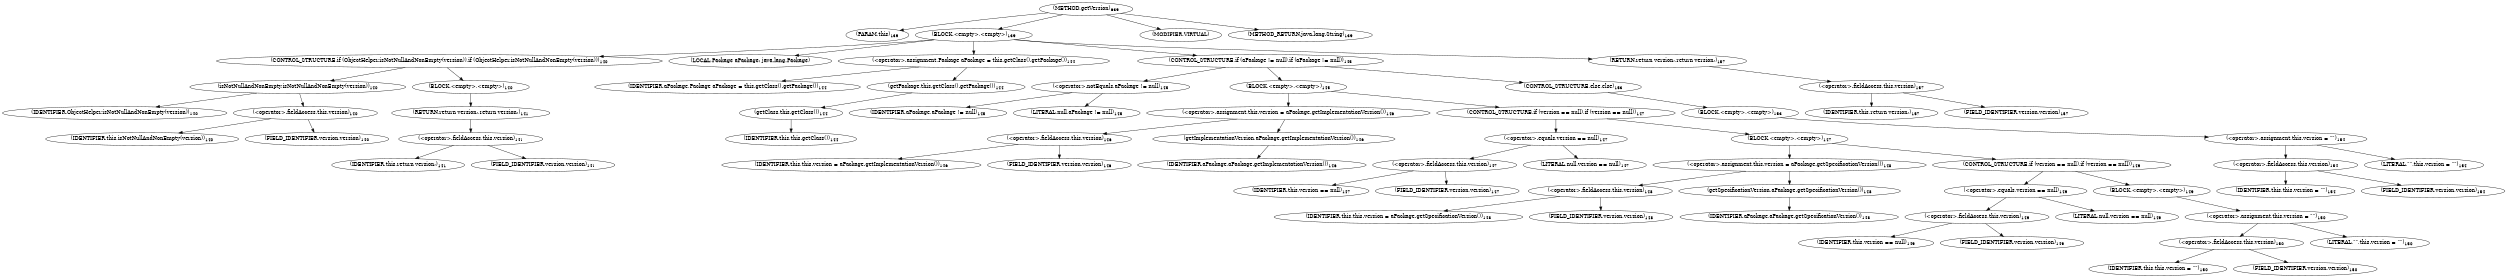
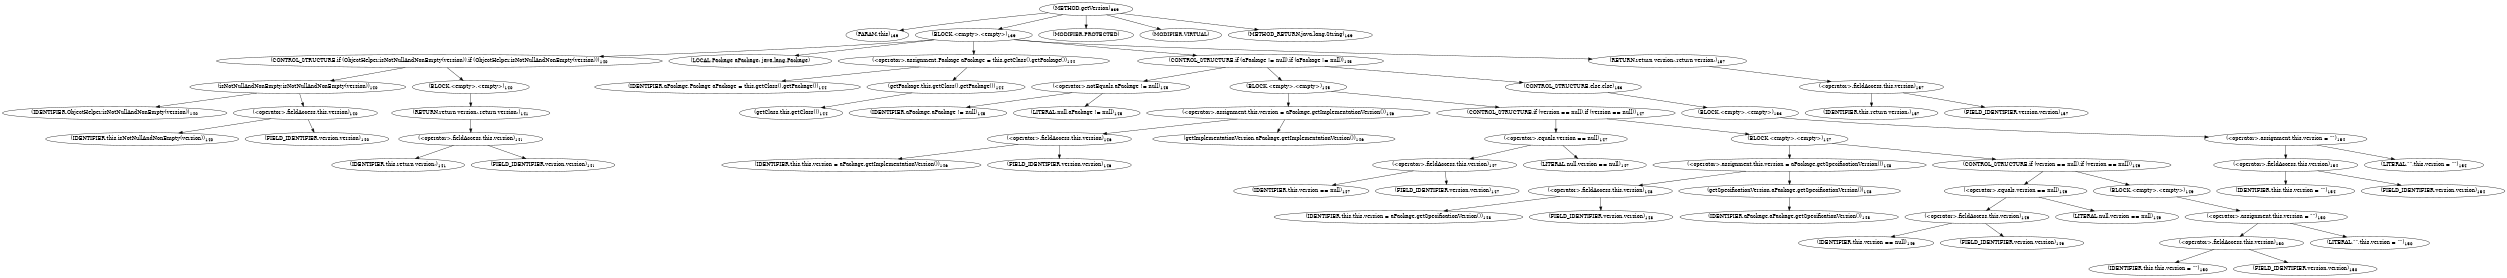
none -> (1086, 35)
(791, 139) -> none
(1252, 165) -> none
